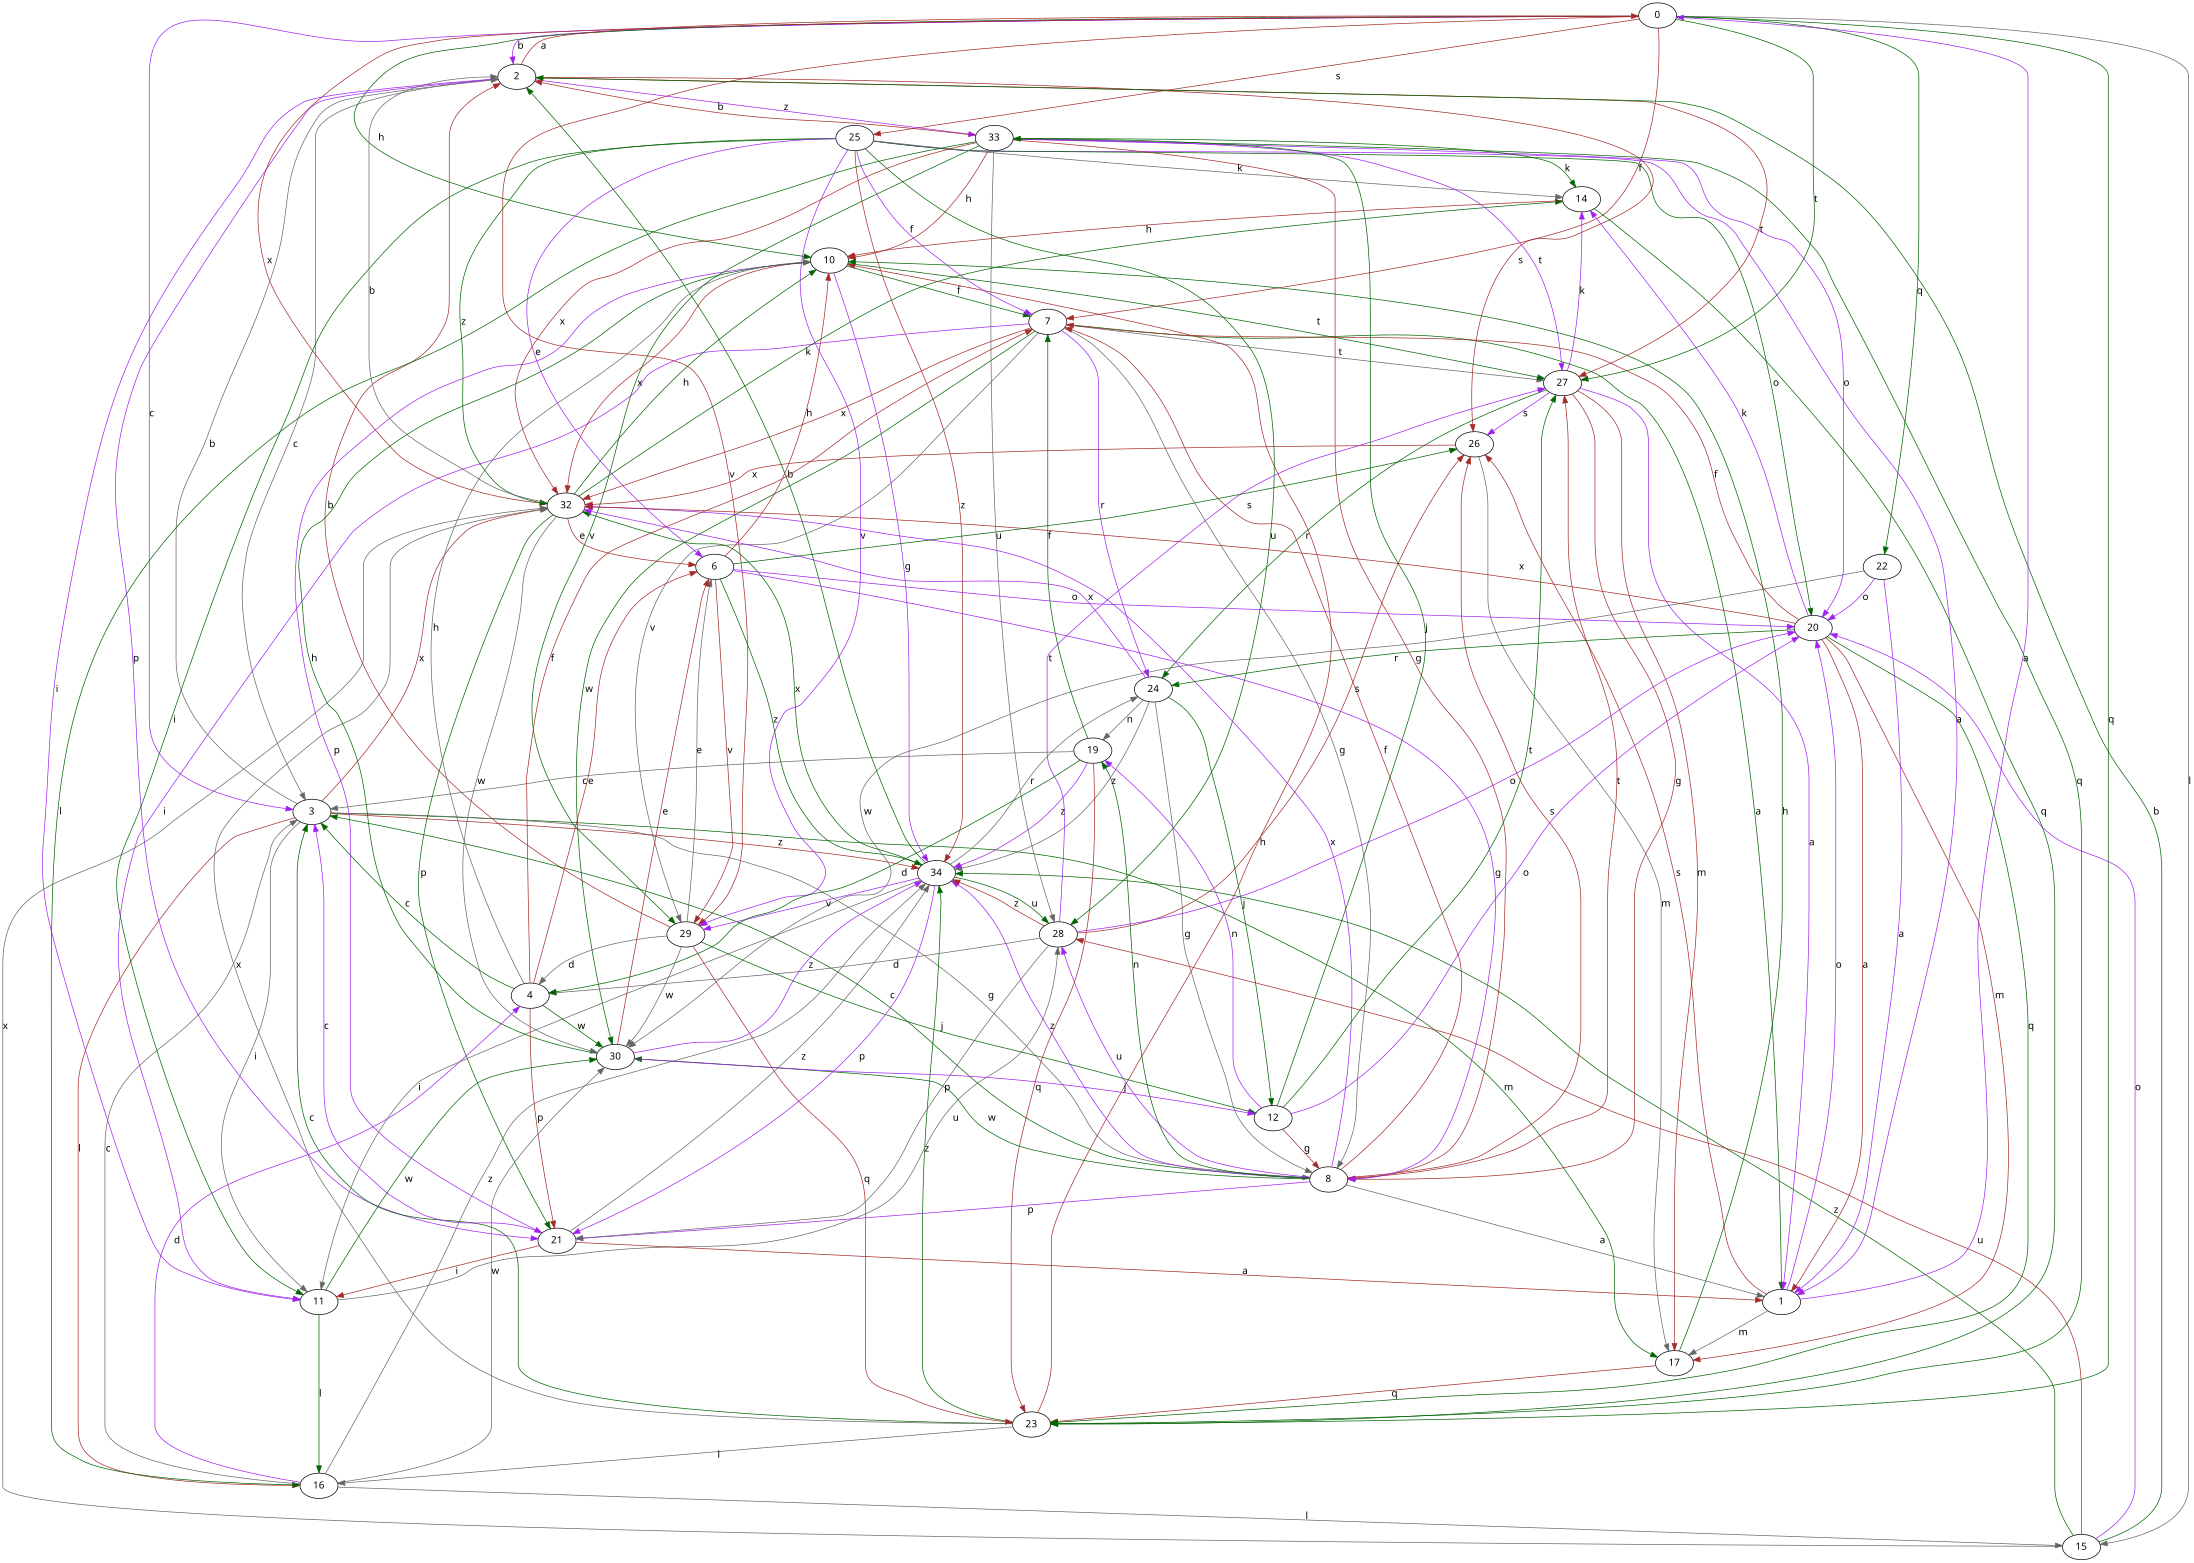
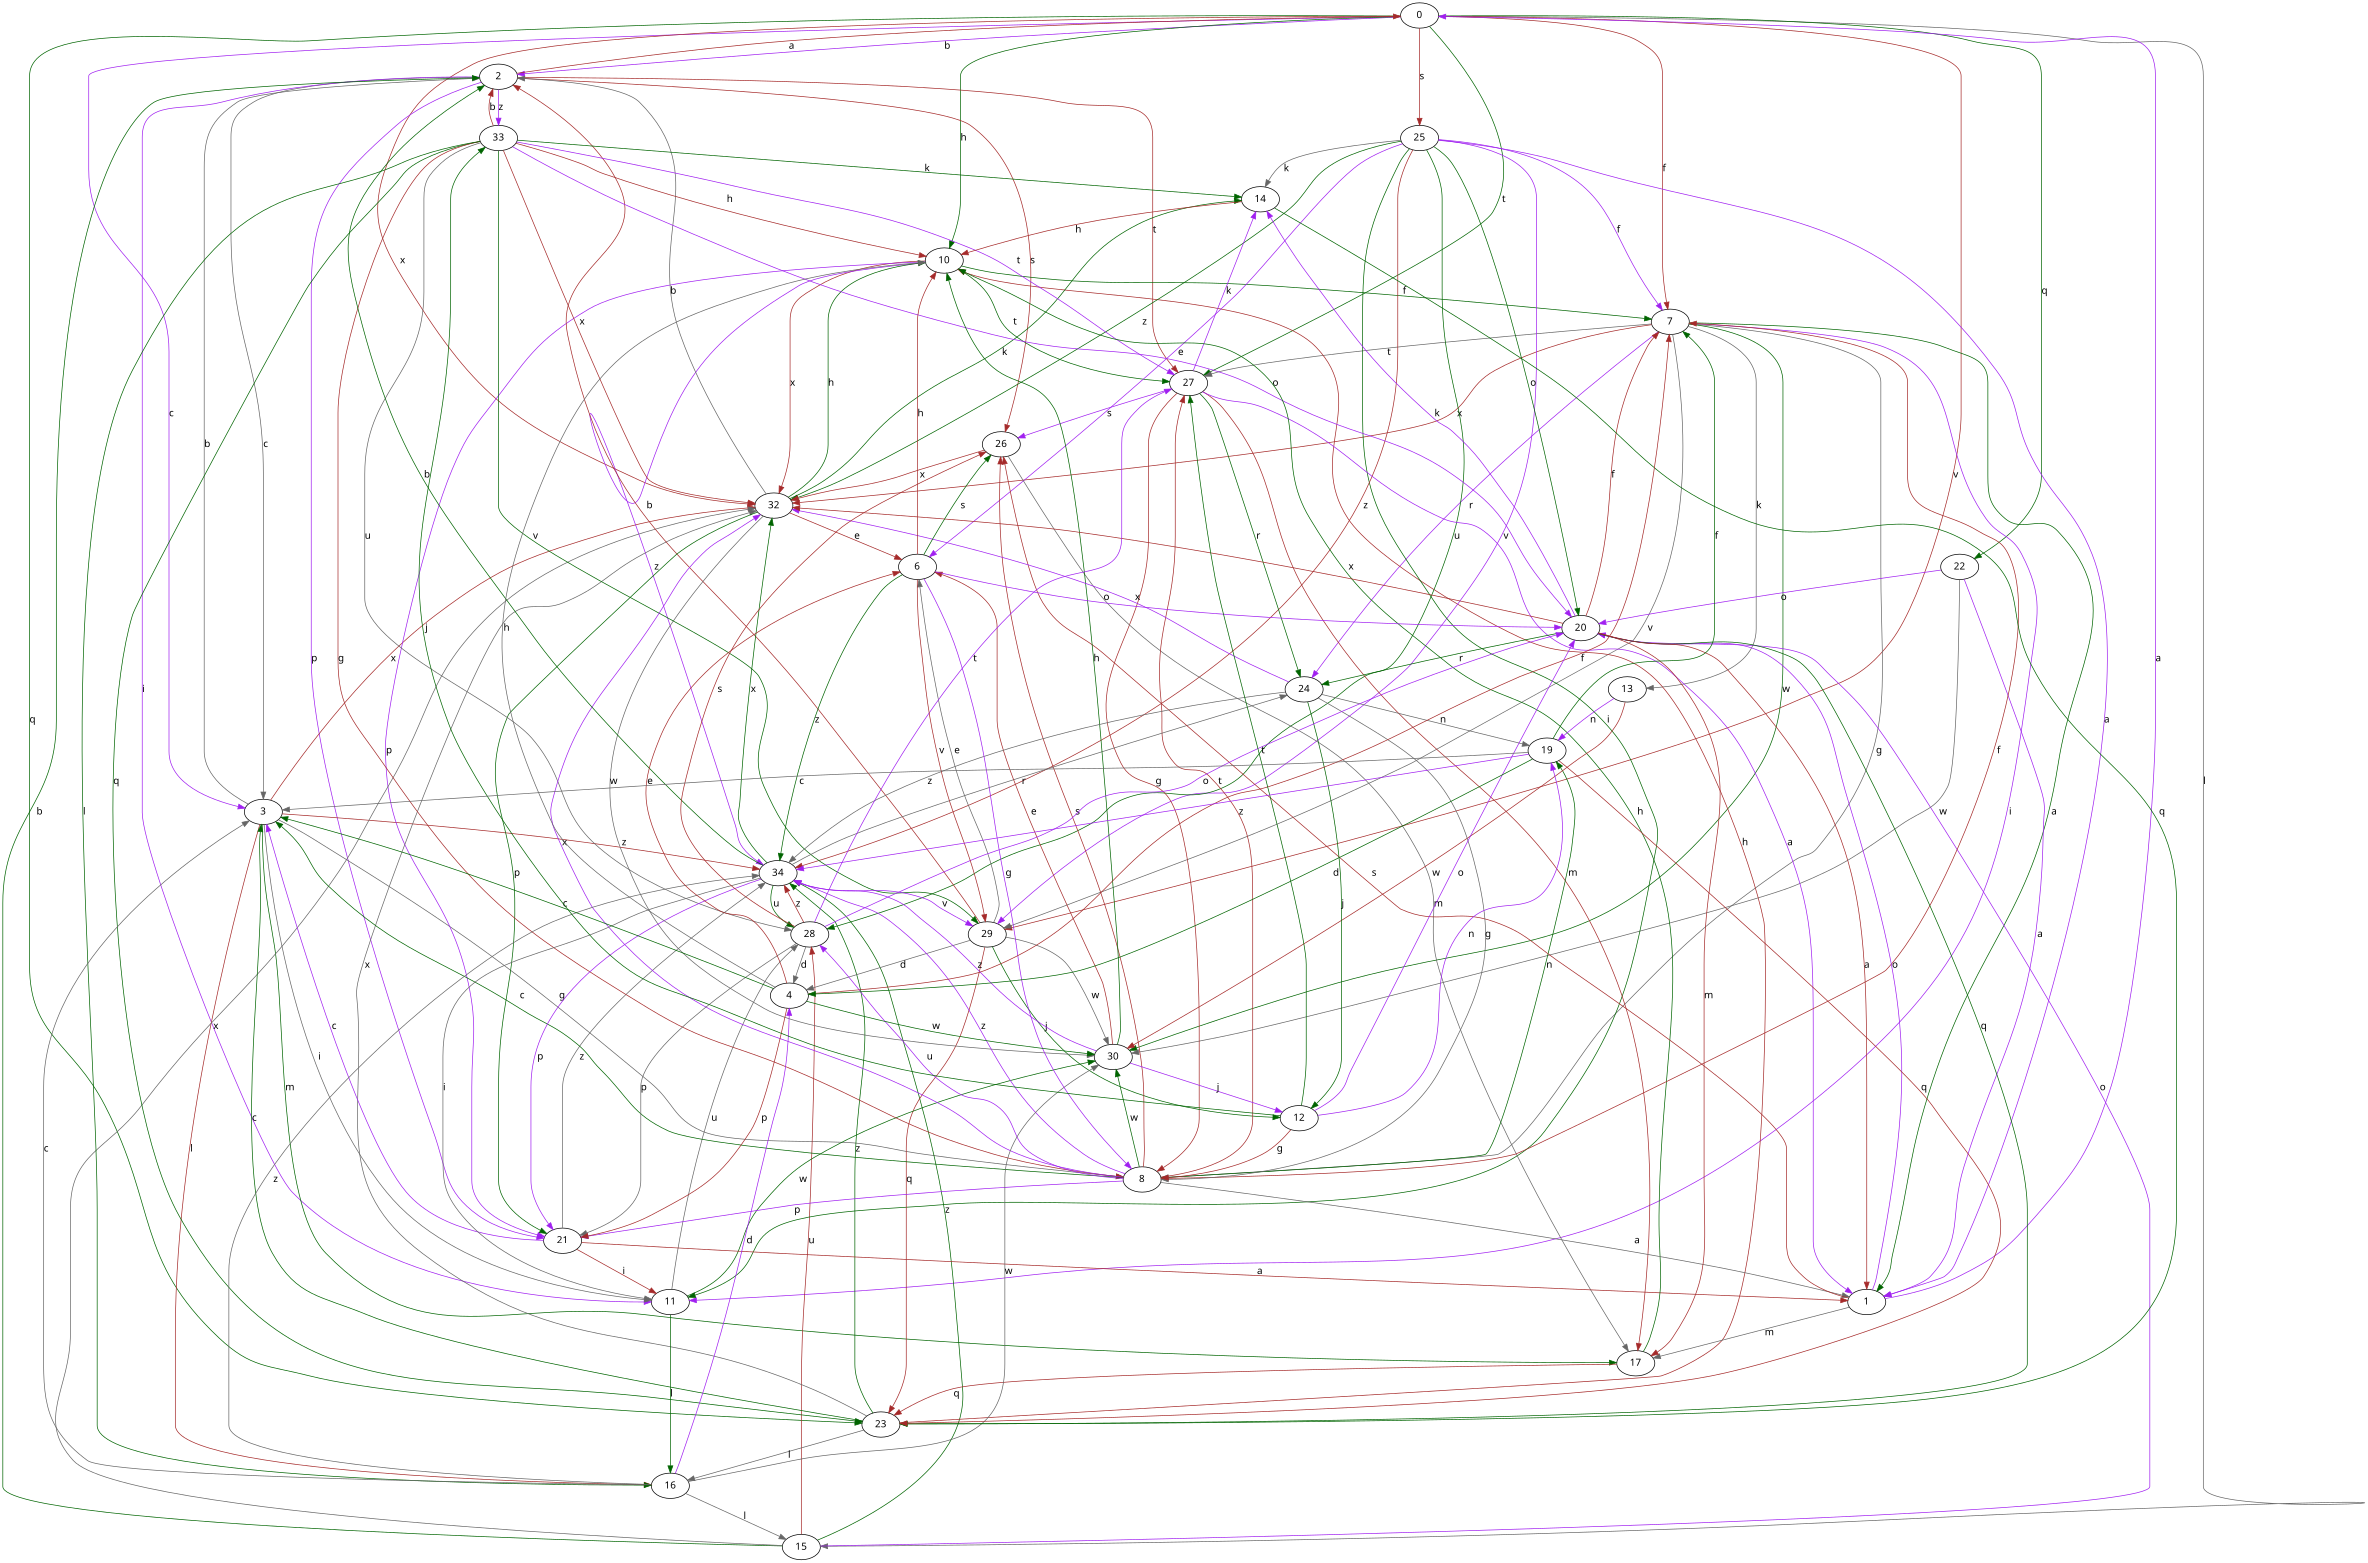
(908, 567) -> (657, 567)
none -> (1627, 689)
